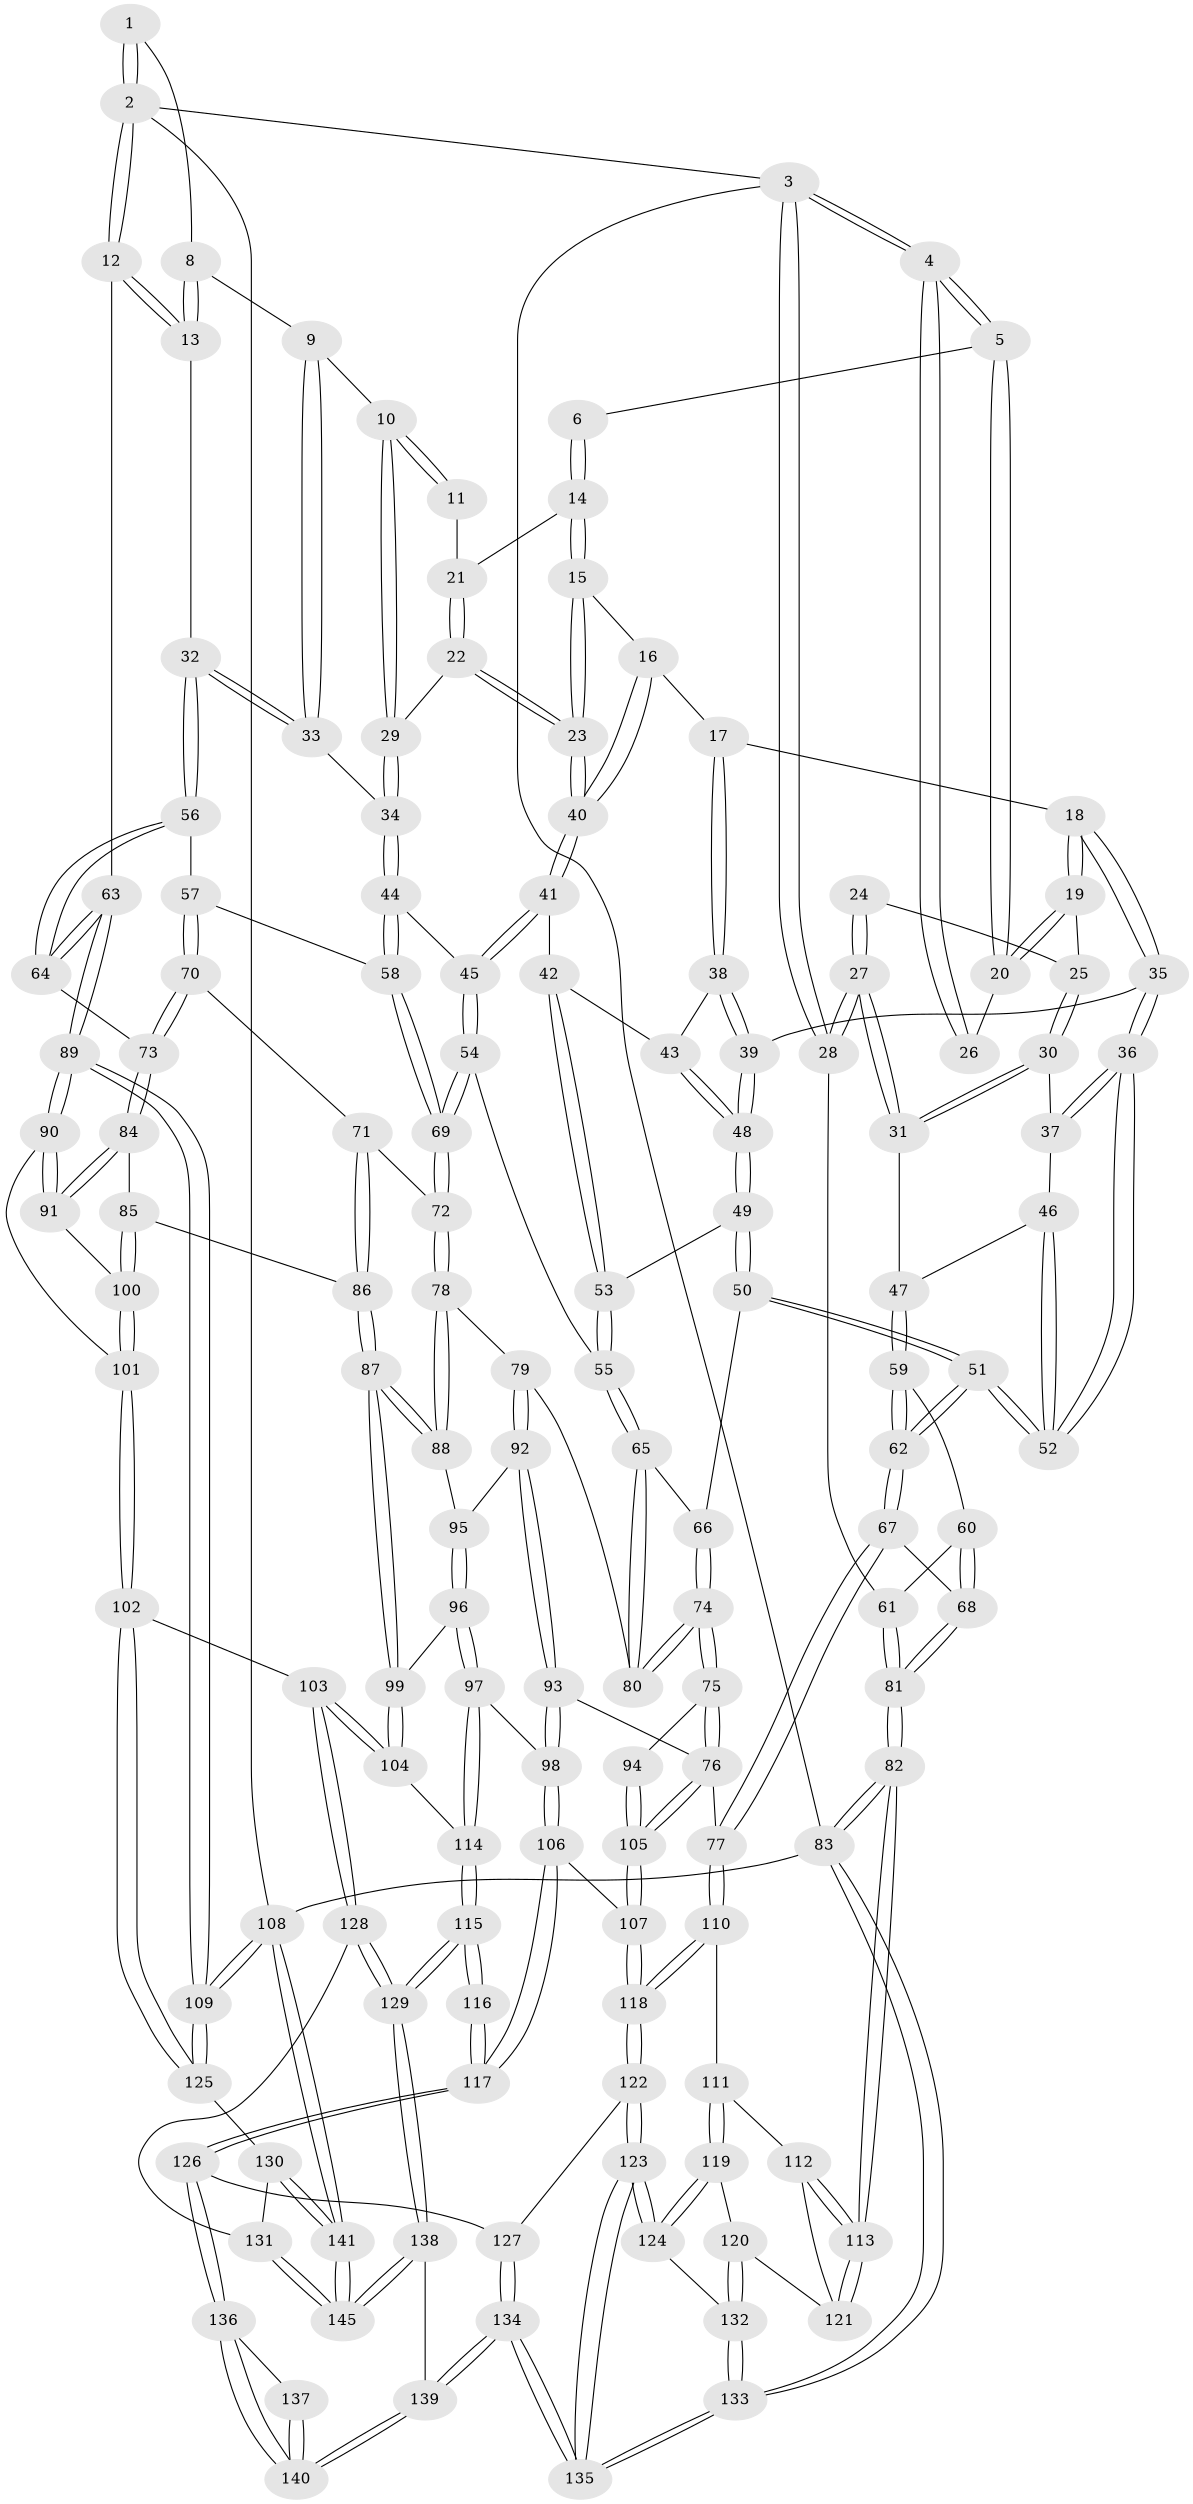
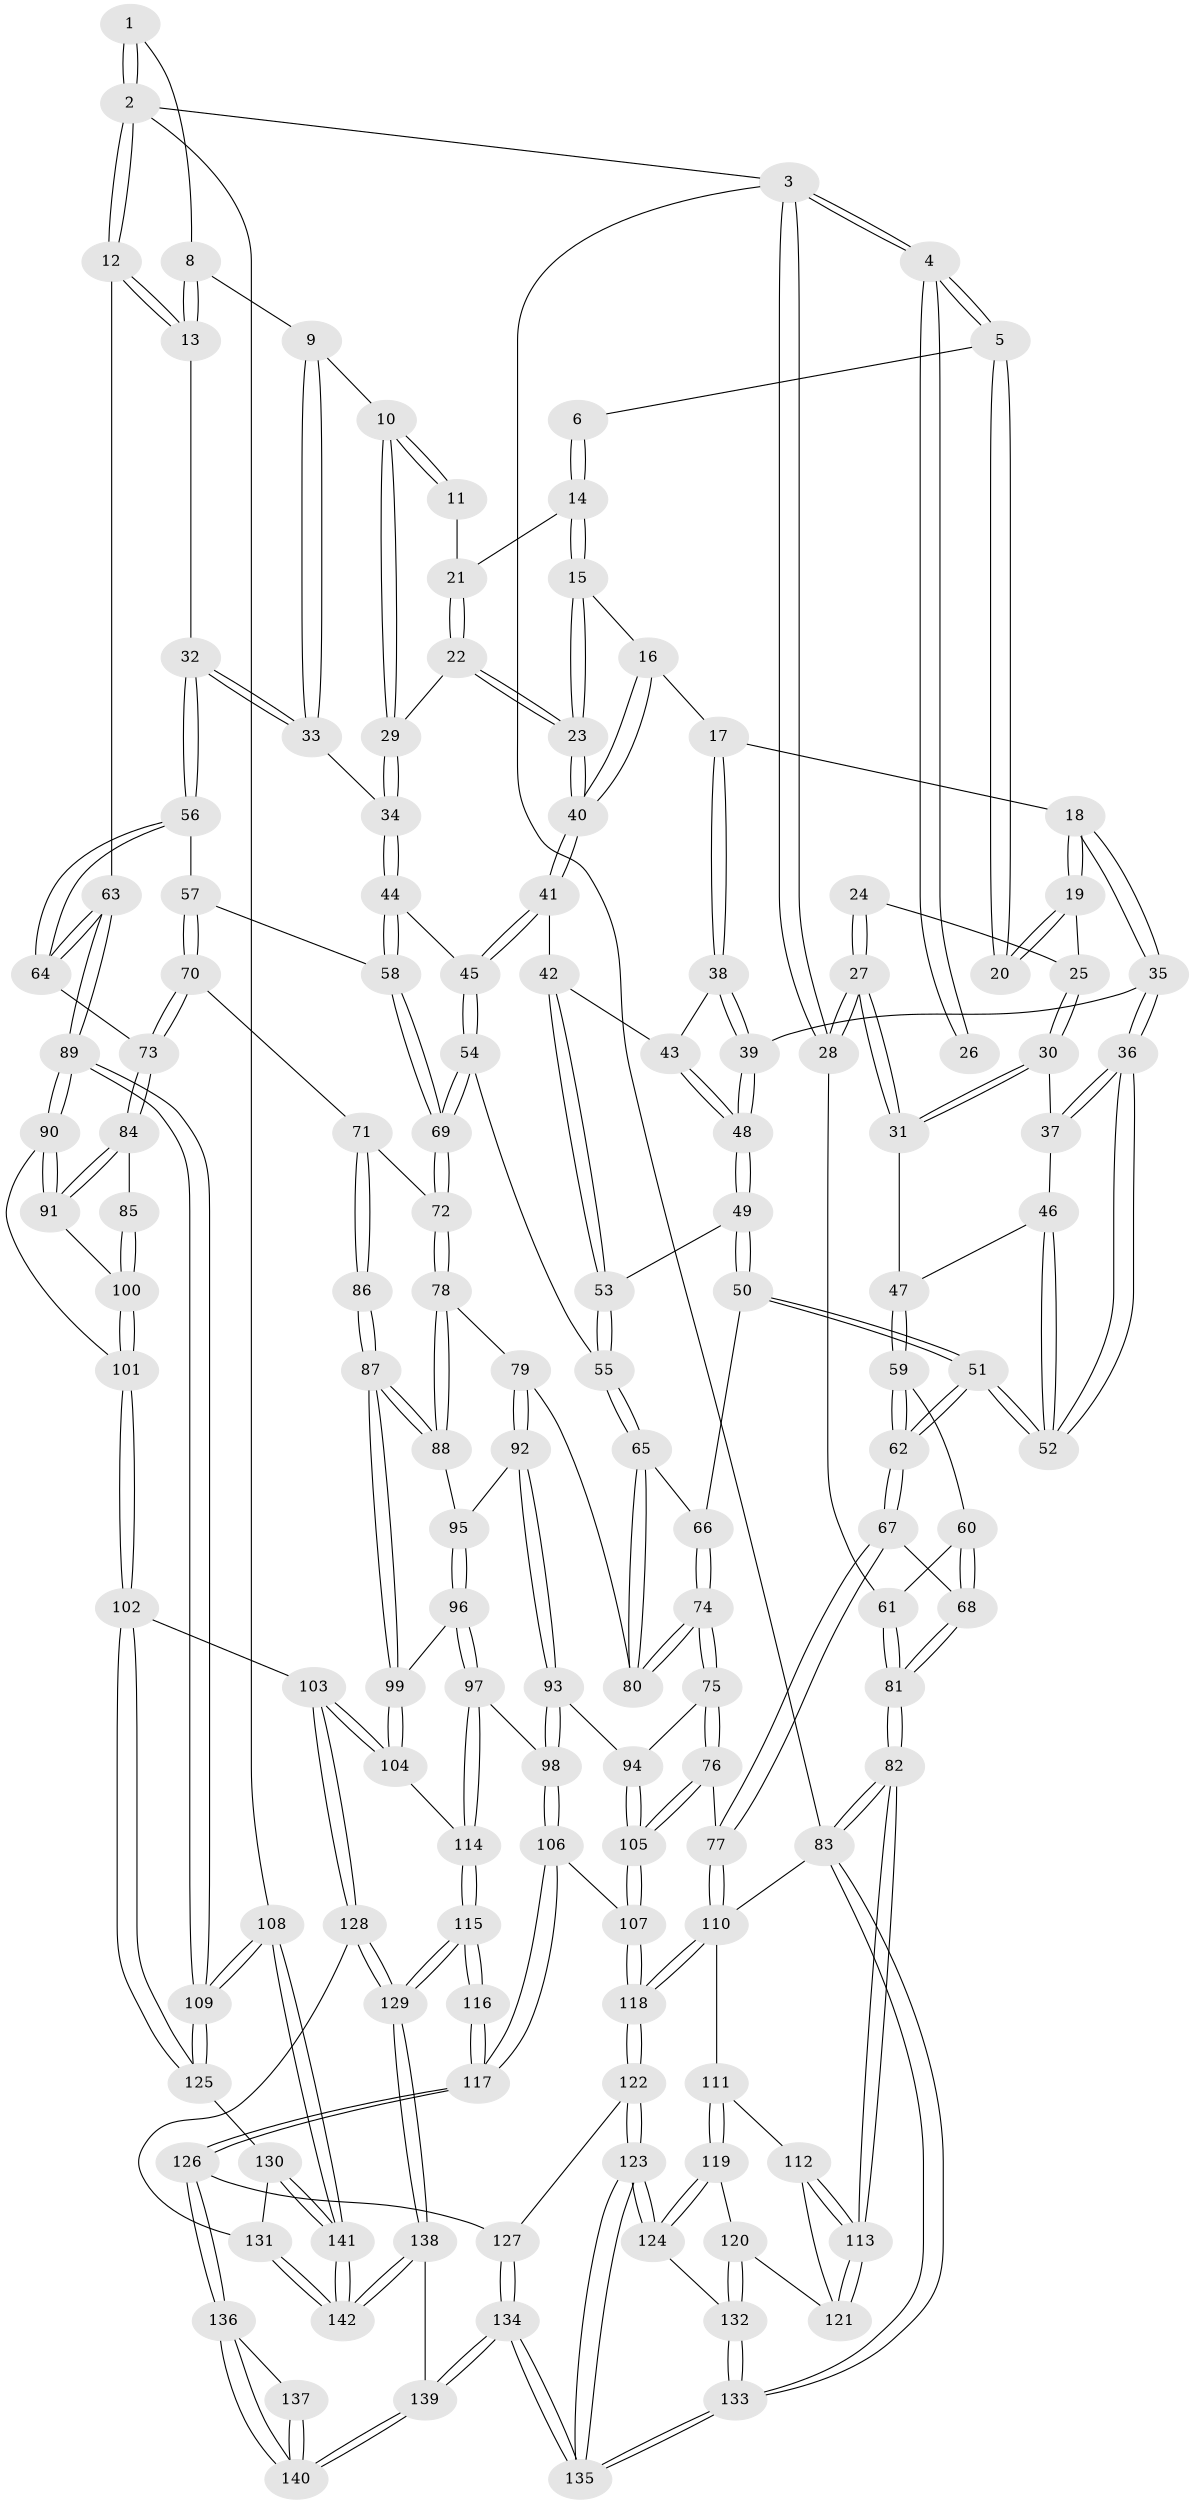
(988, 1007) -> none
(241, 1250) -> none
(633, 1727) -> (593, 1727)
(534, 1880) -> (771, 1885)
(343, 2321) -> (343, 2321)
